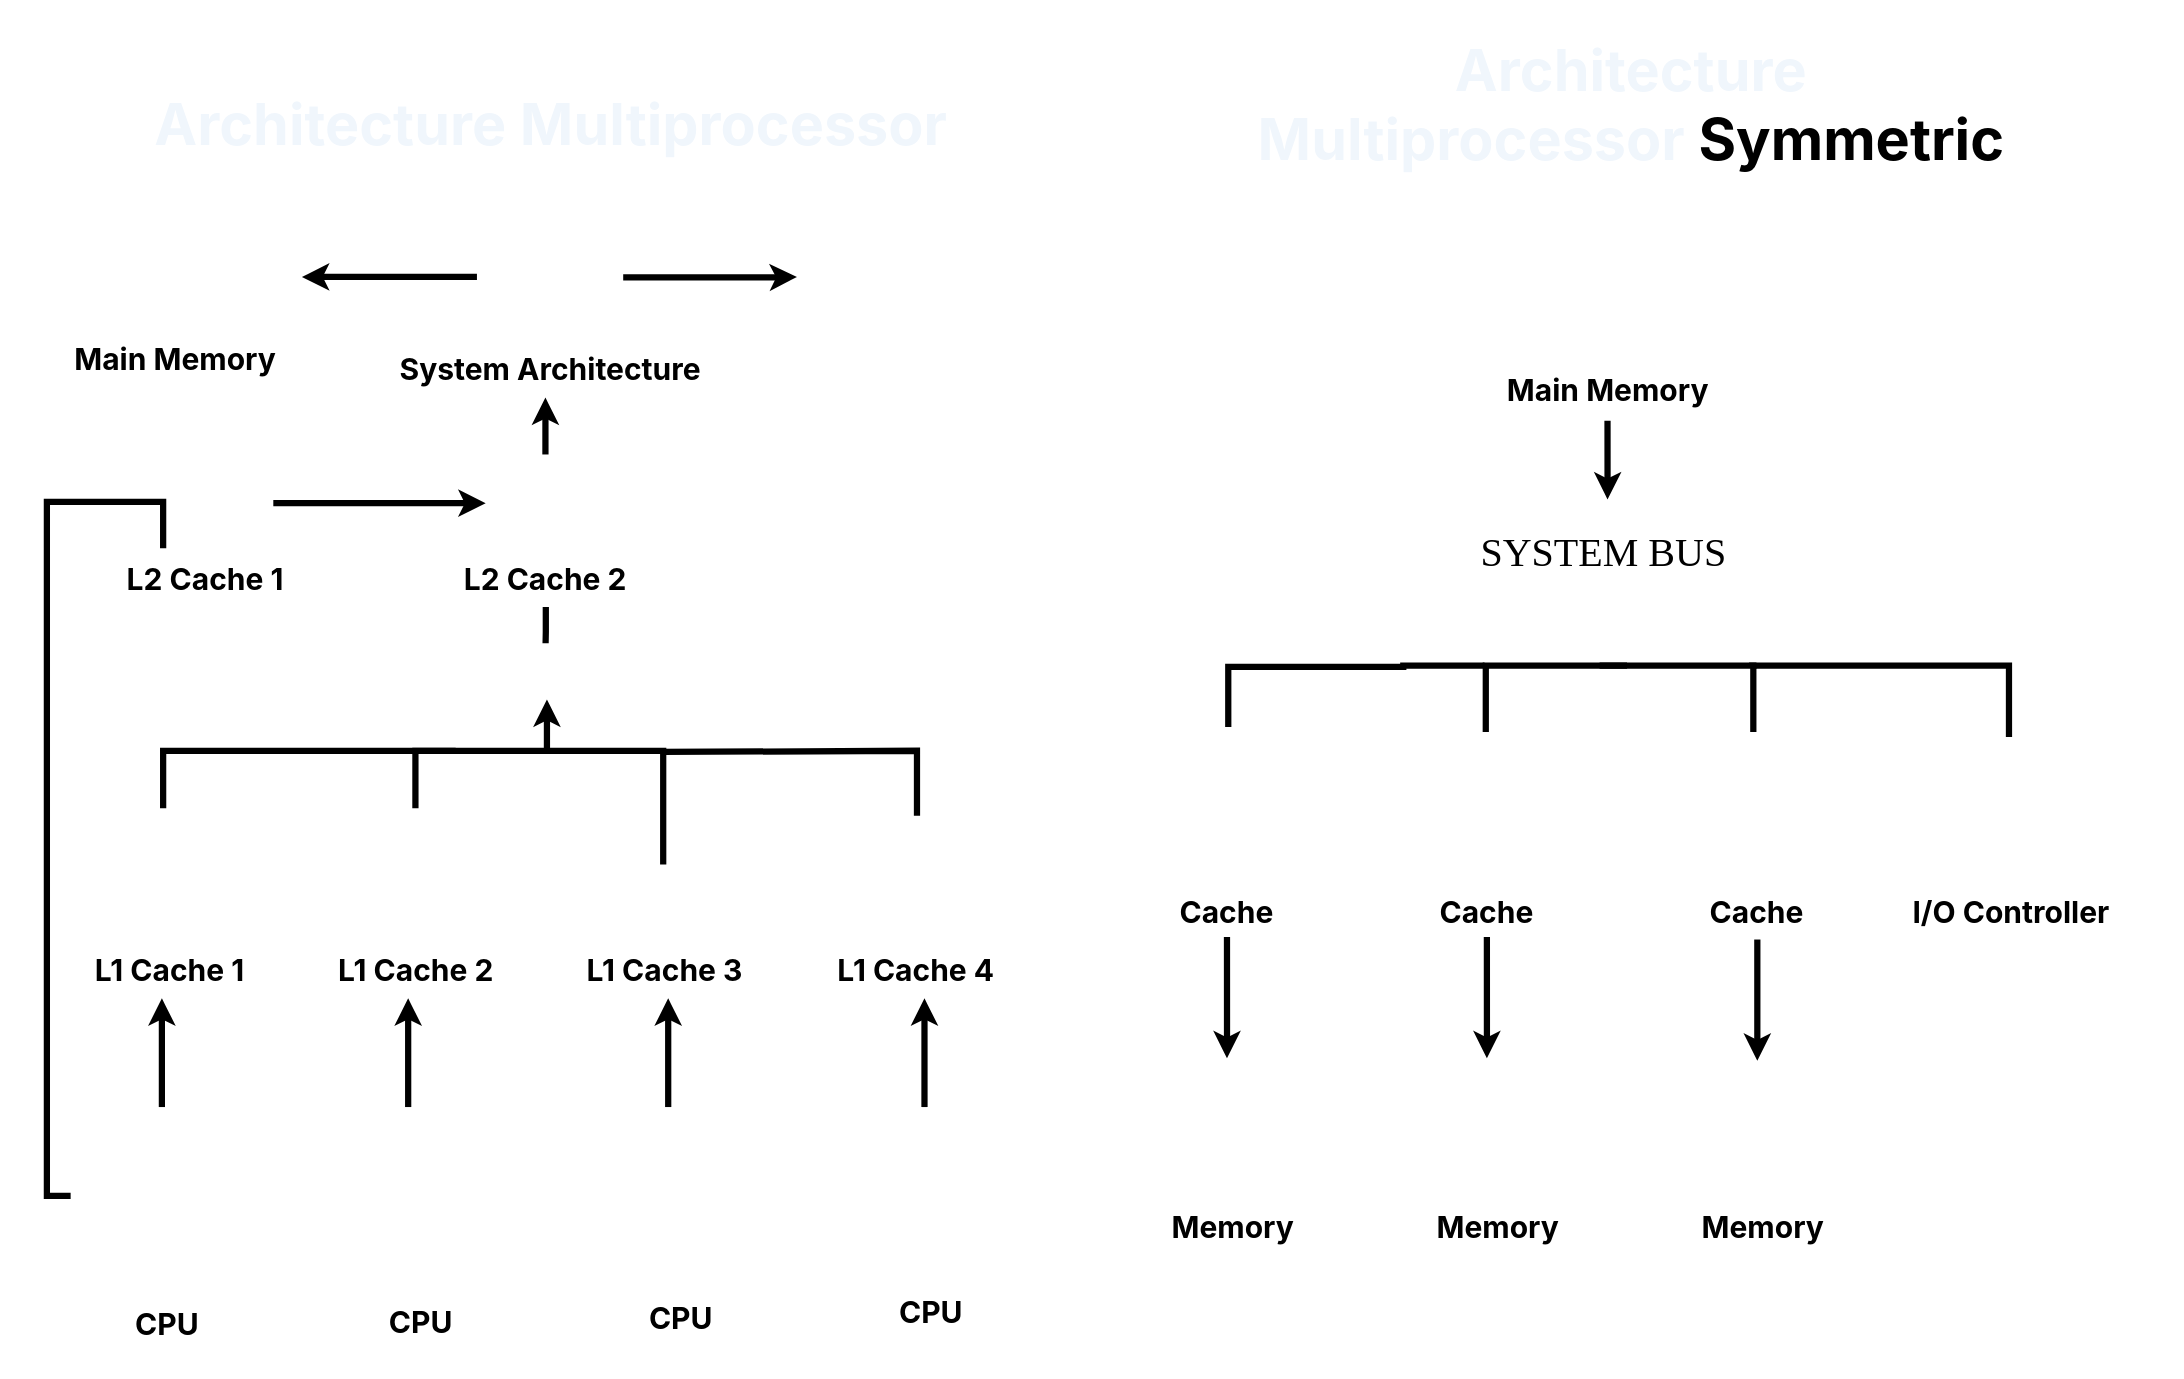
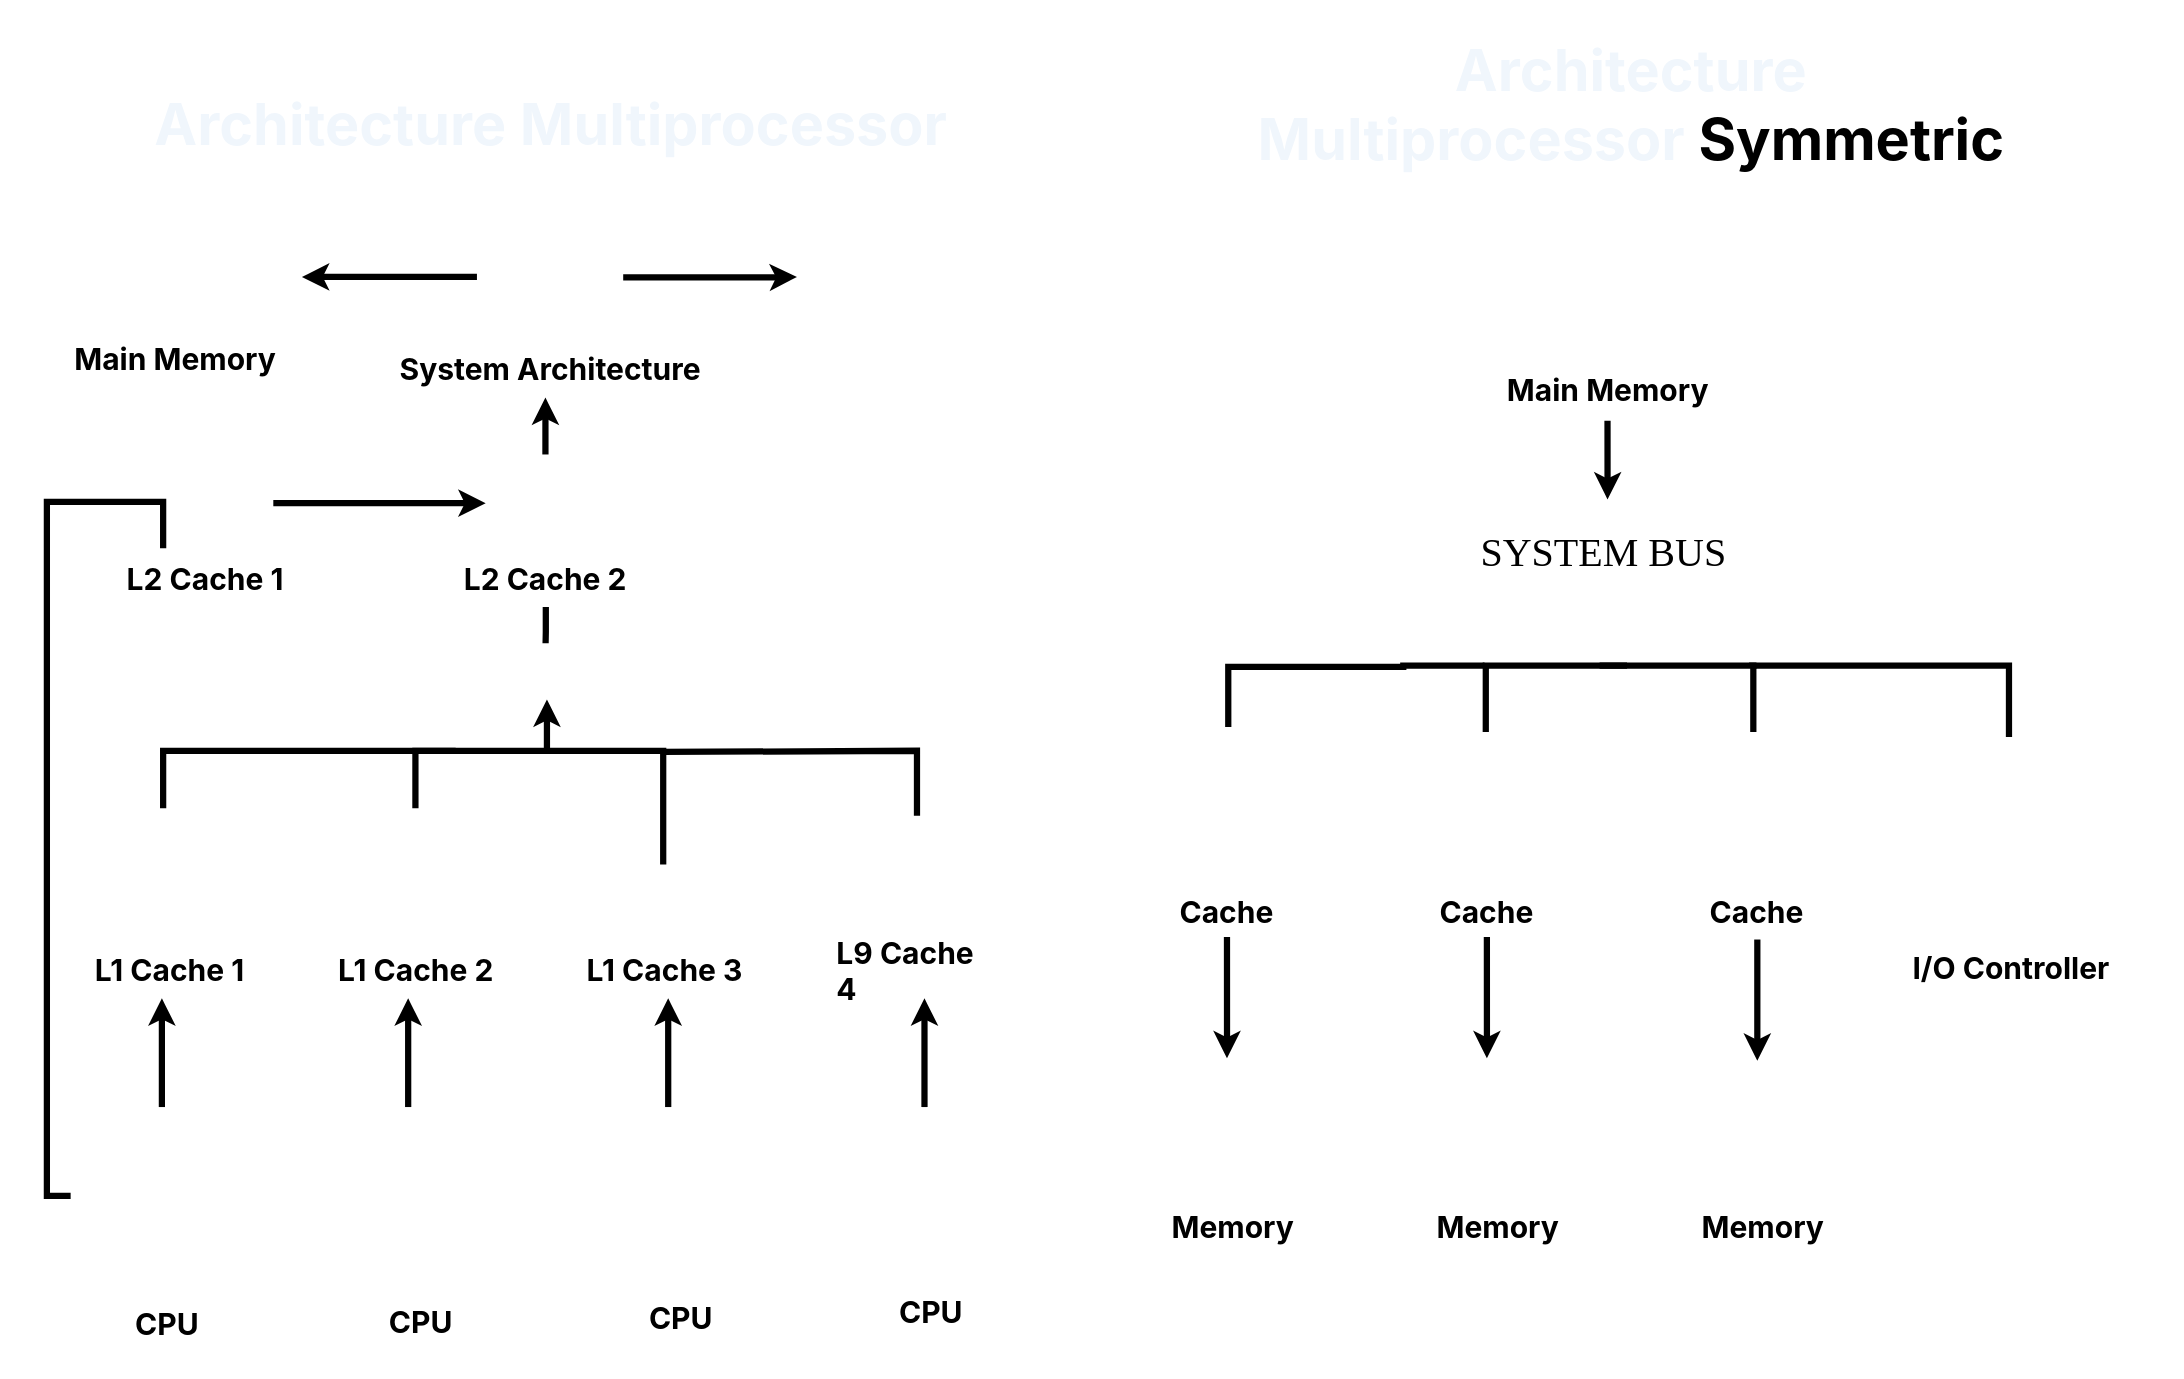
(2011, 913) -> (2011, 969)
(916, 972) -> (916, 972)
